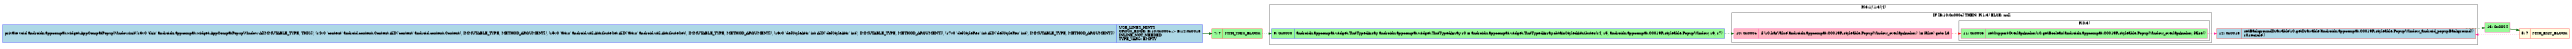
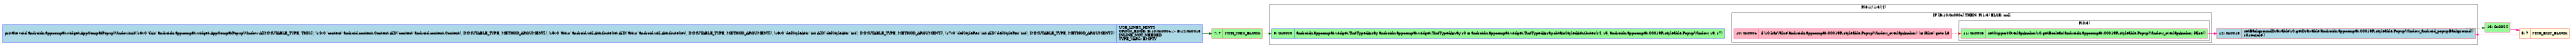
(2513, 29) -> (2513, 29)
(1728, 34) -> none
(2211, 34) -> (2211, 34)
